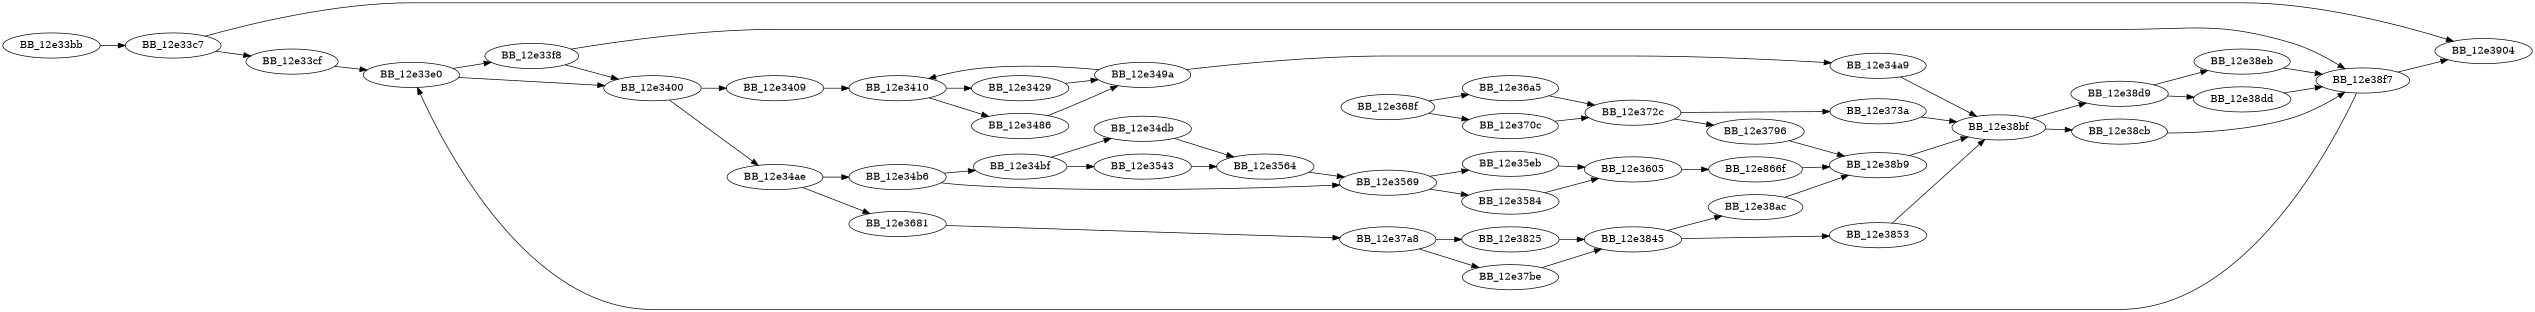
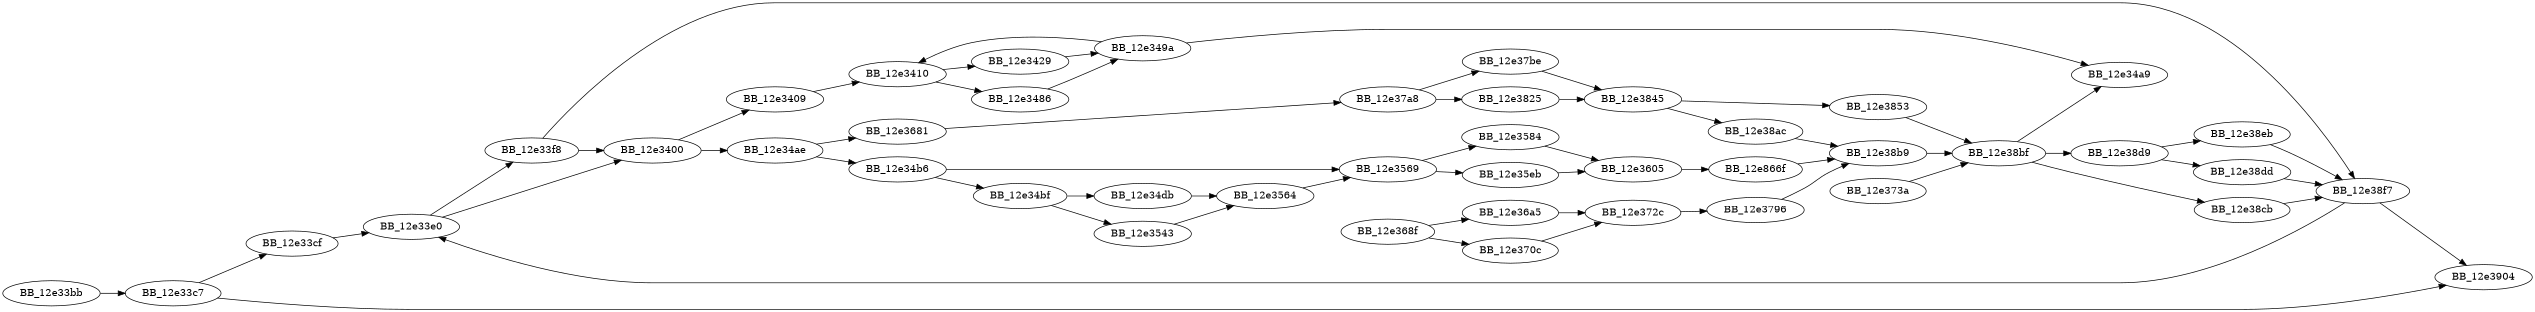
(1935, 95) -> (2056, 116)
(1752, 112) -> none
